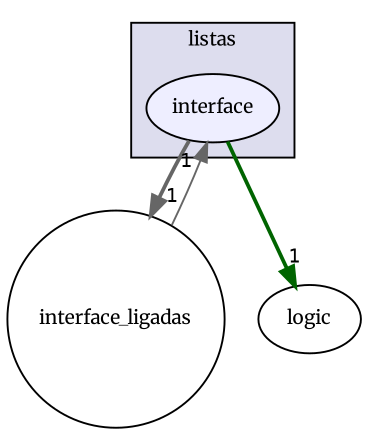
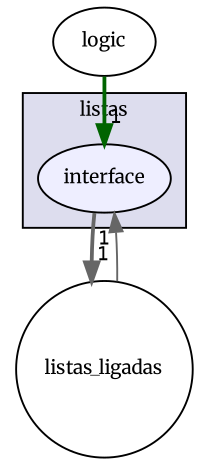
(257, 205) -> (104, 104)
(116, 319) -> (104, 369)
